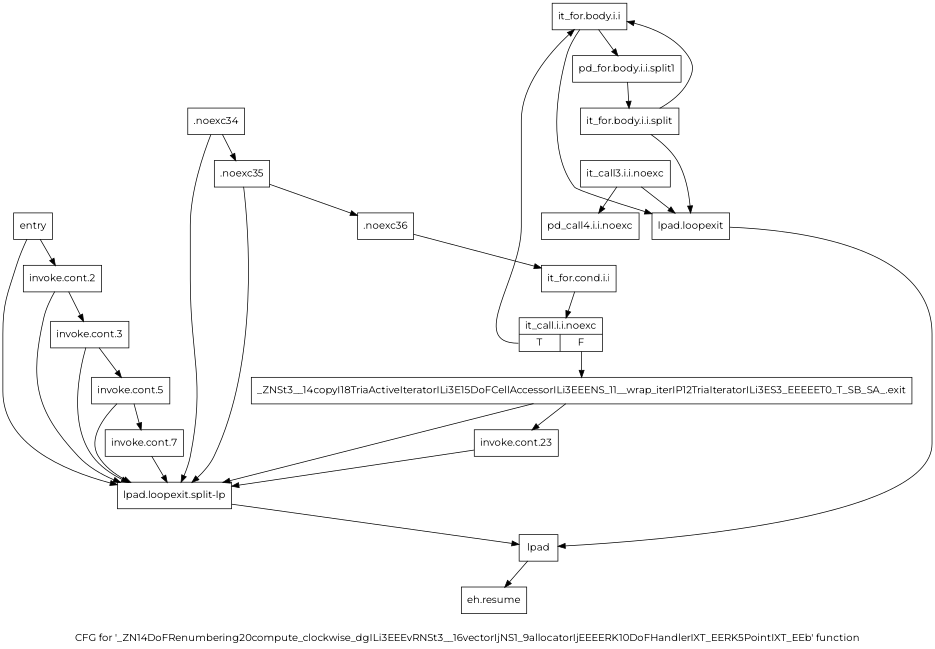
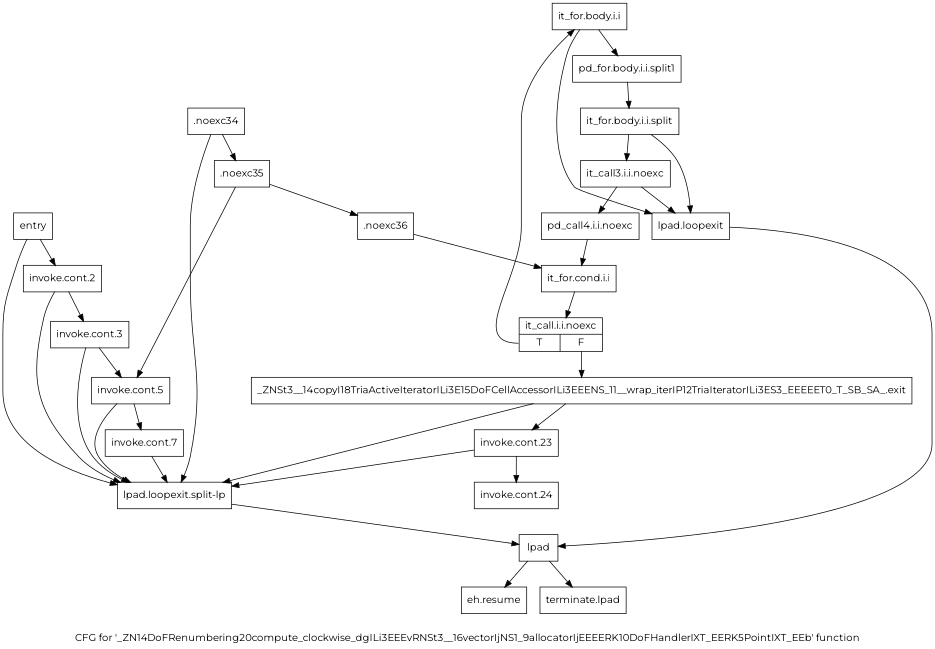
(689, 57) -> (628, 144)
none -> (585, 249)
(245, 337) -> (186, 284)
none -> (516, 495)
none -> (583, 600)
